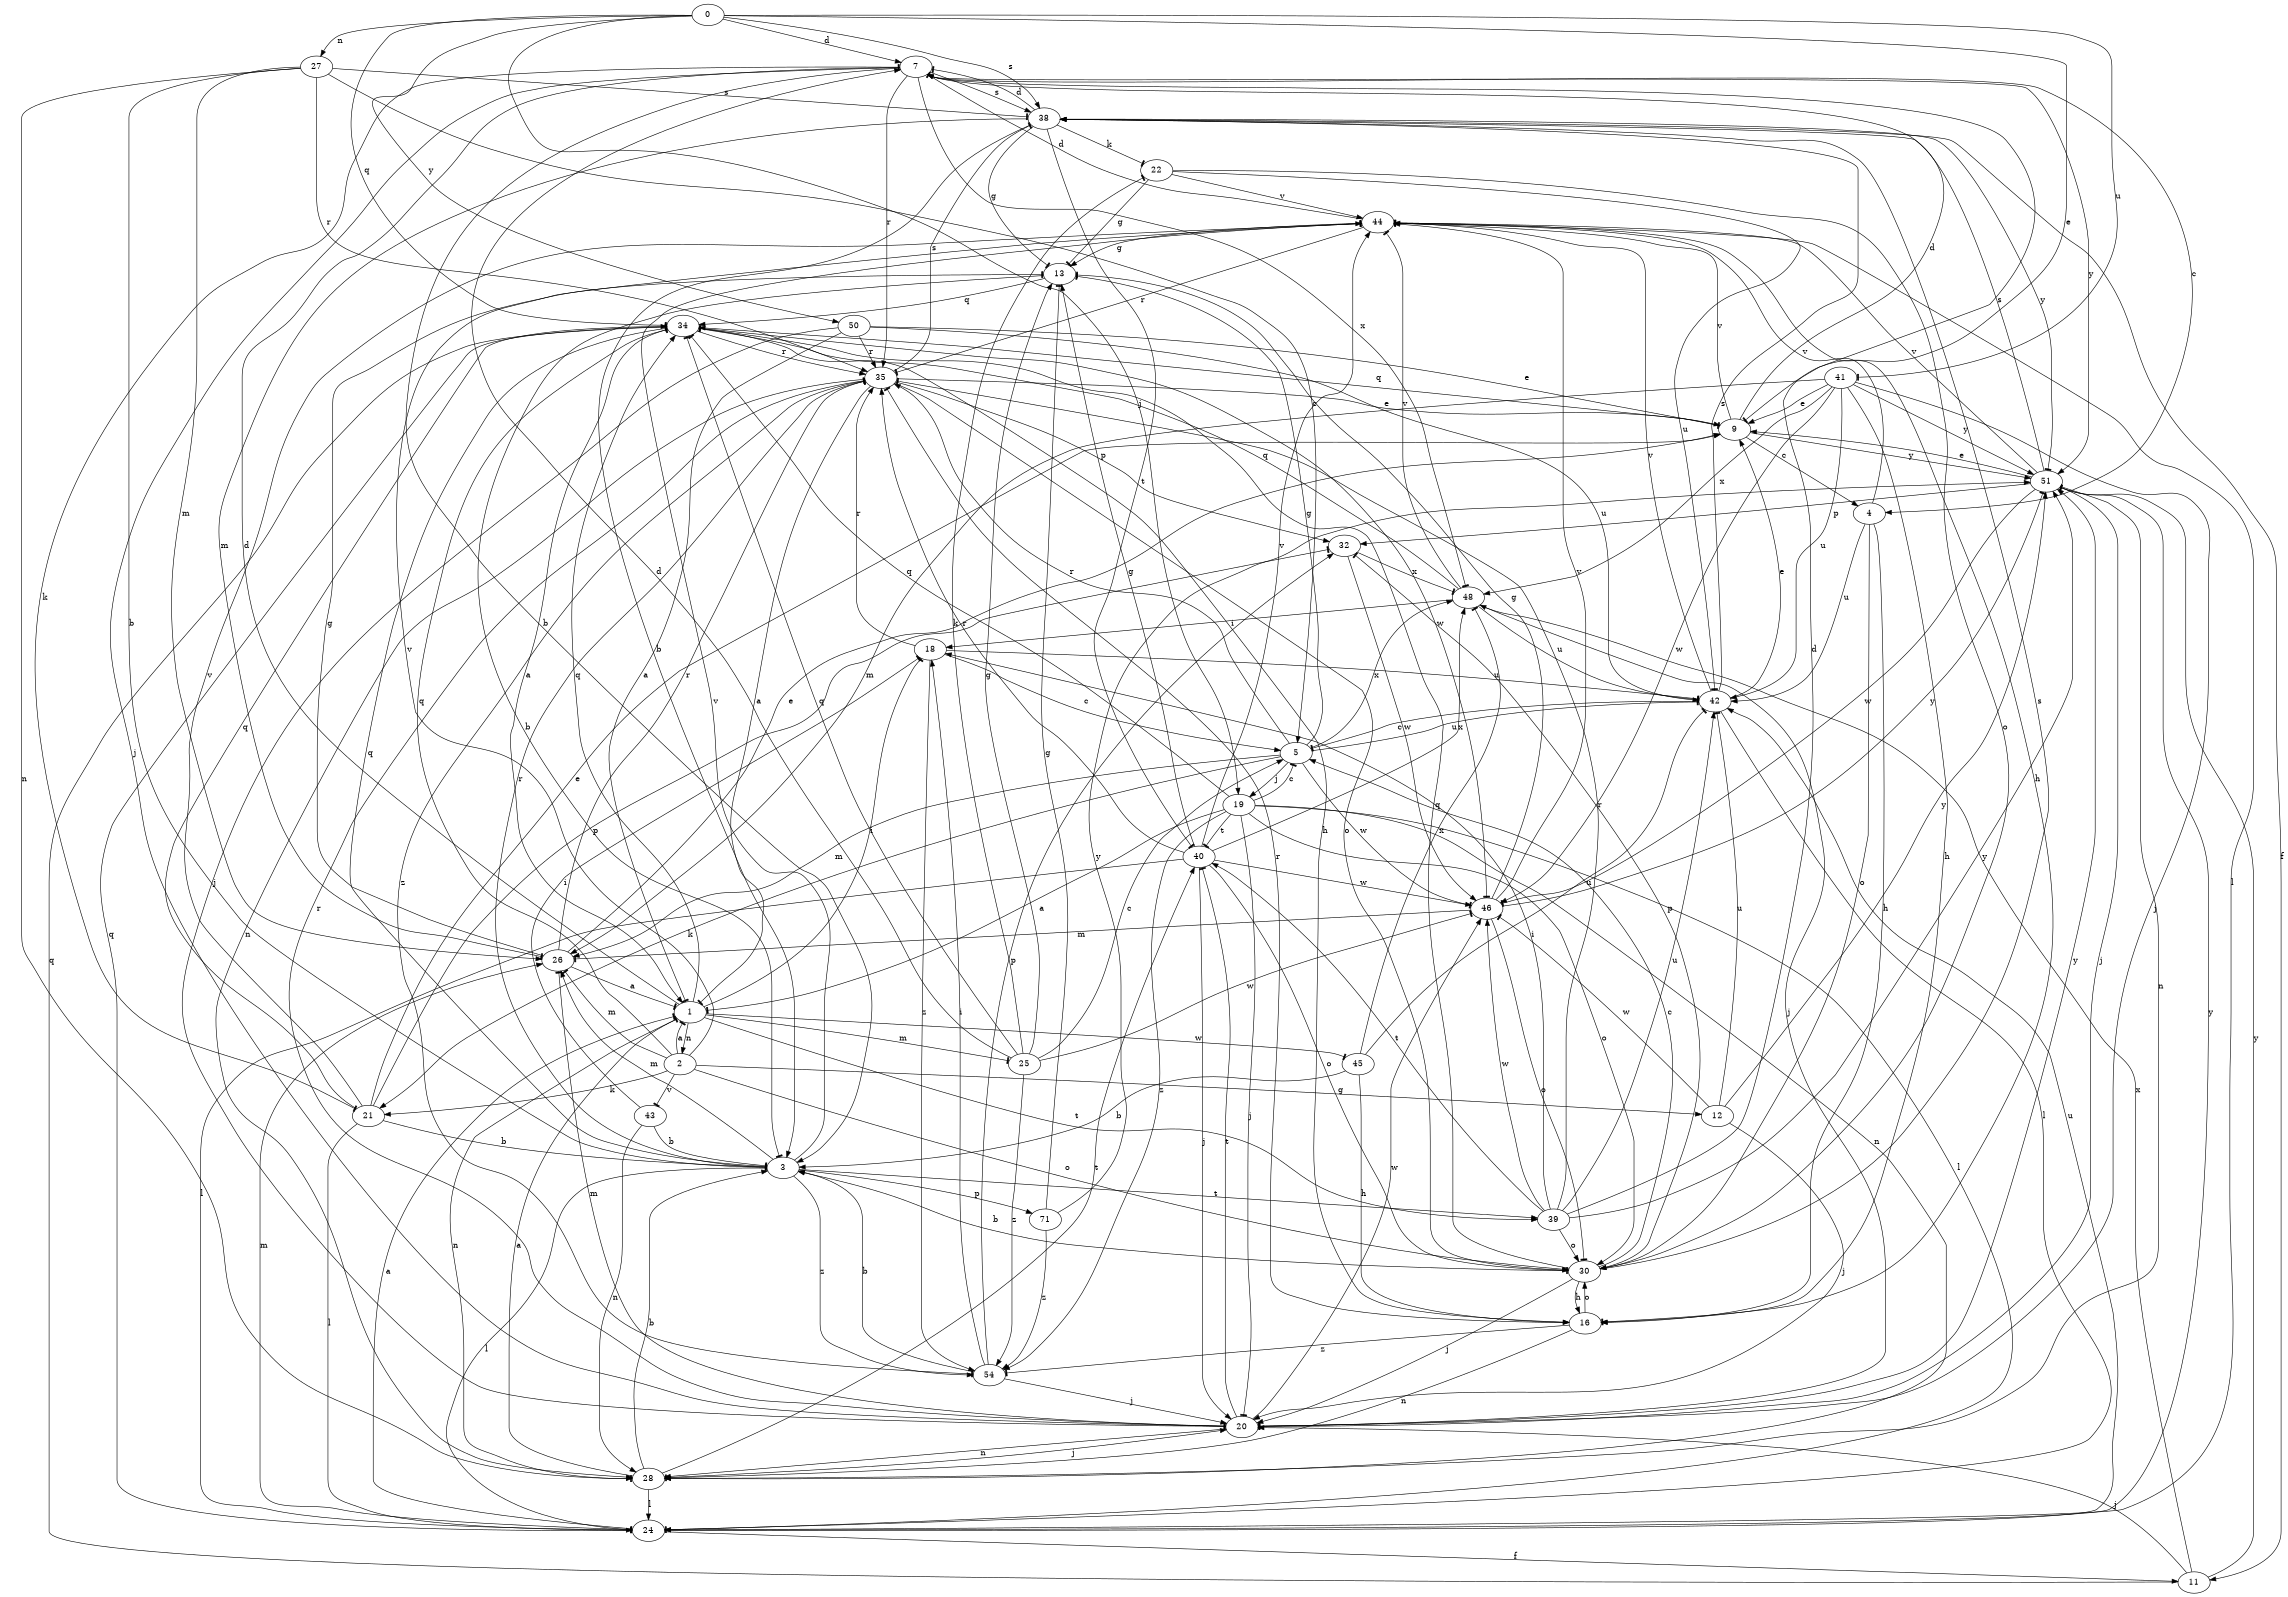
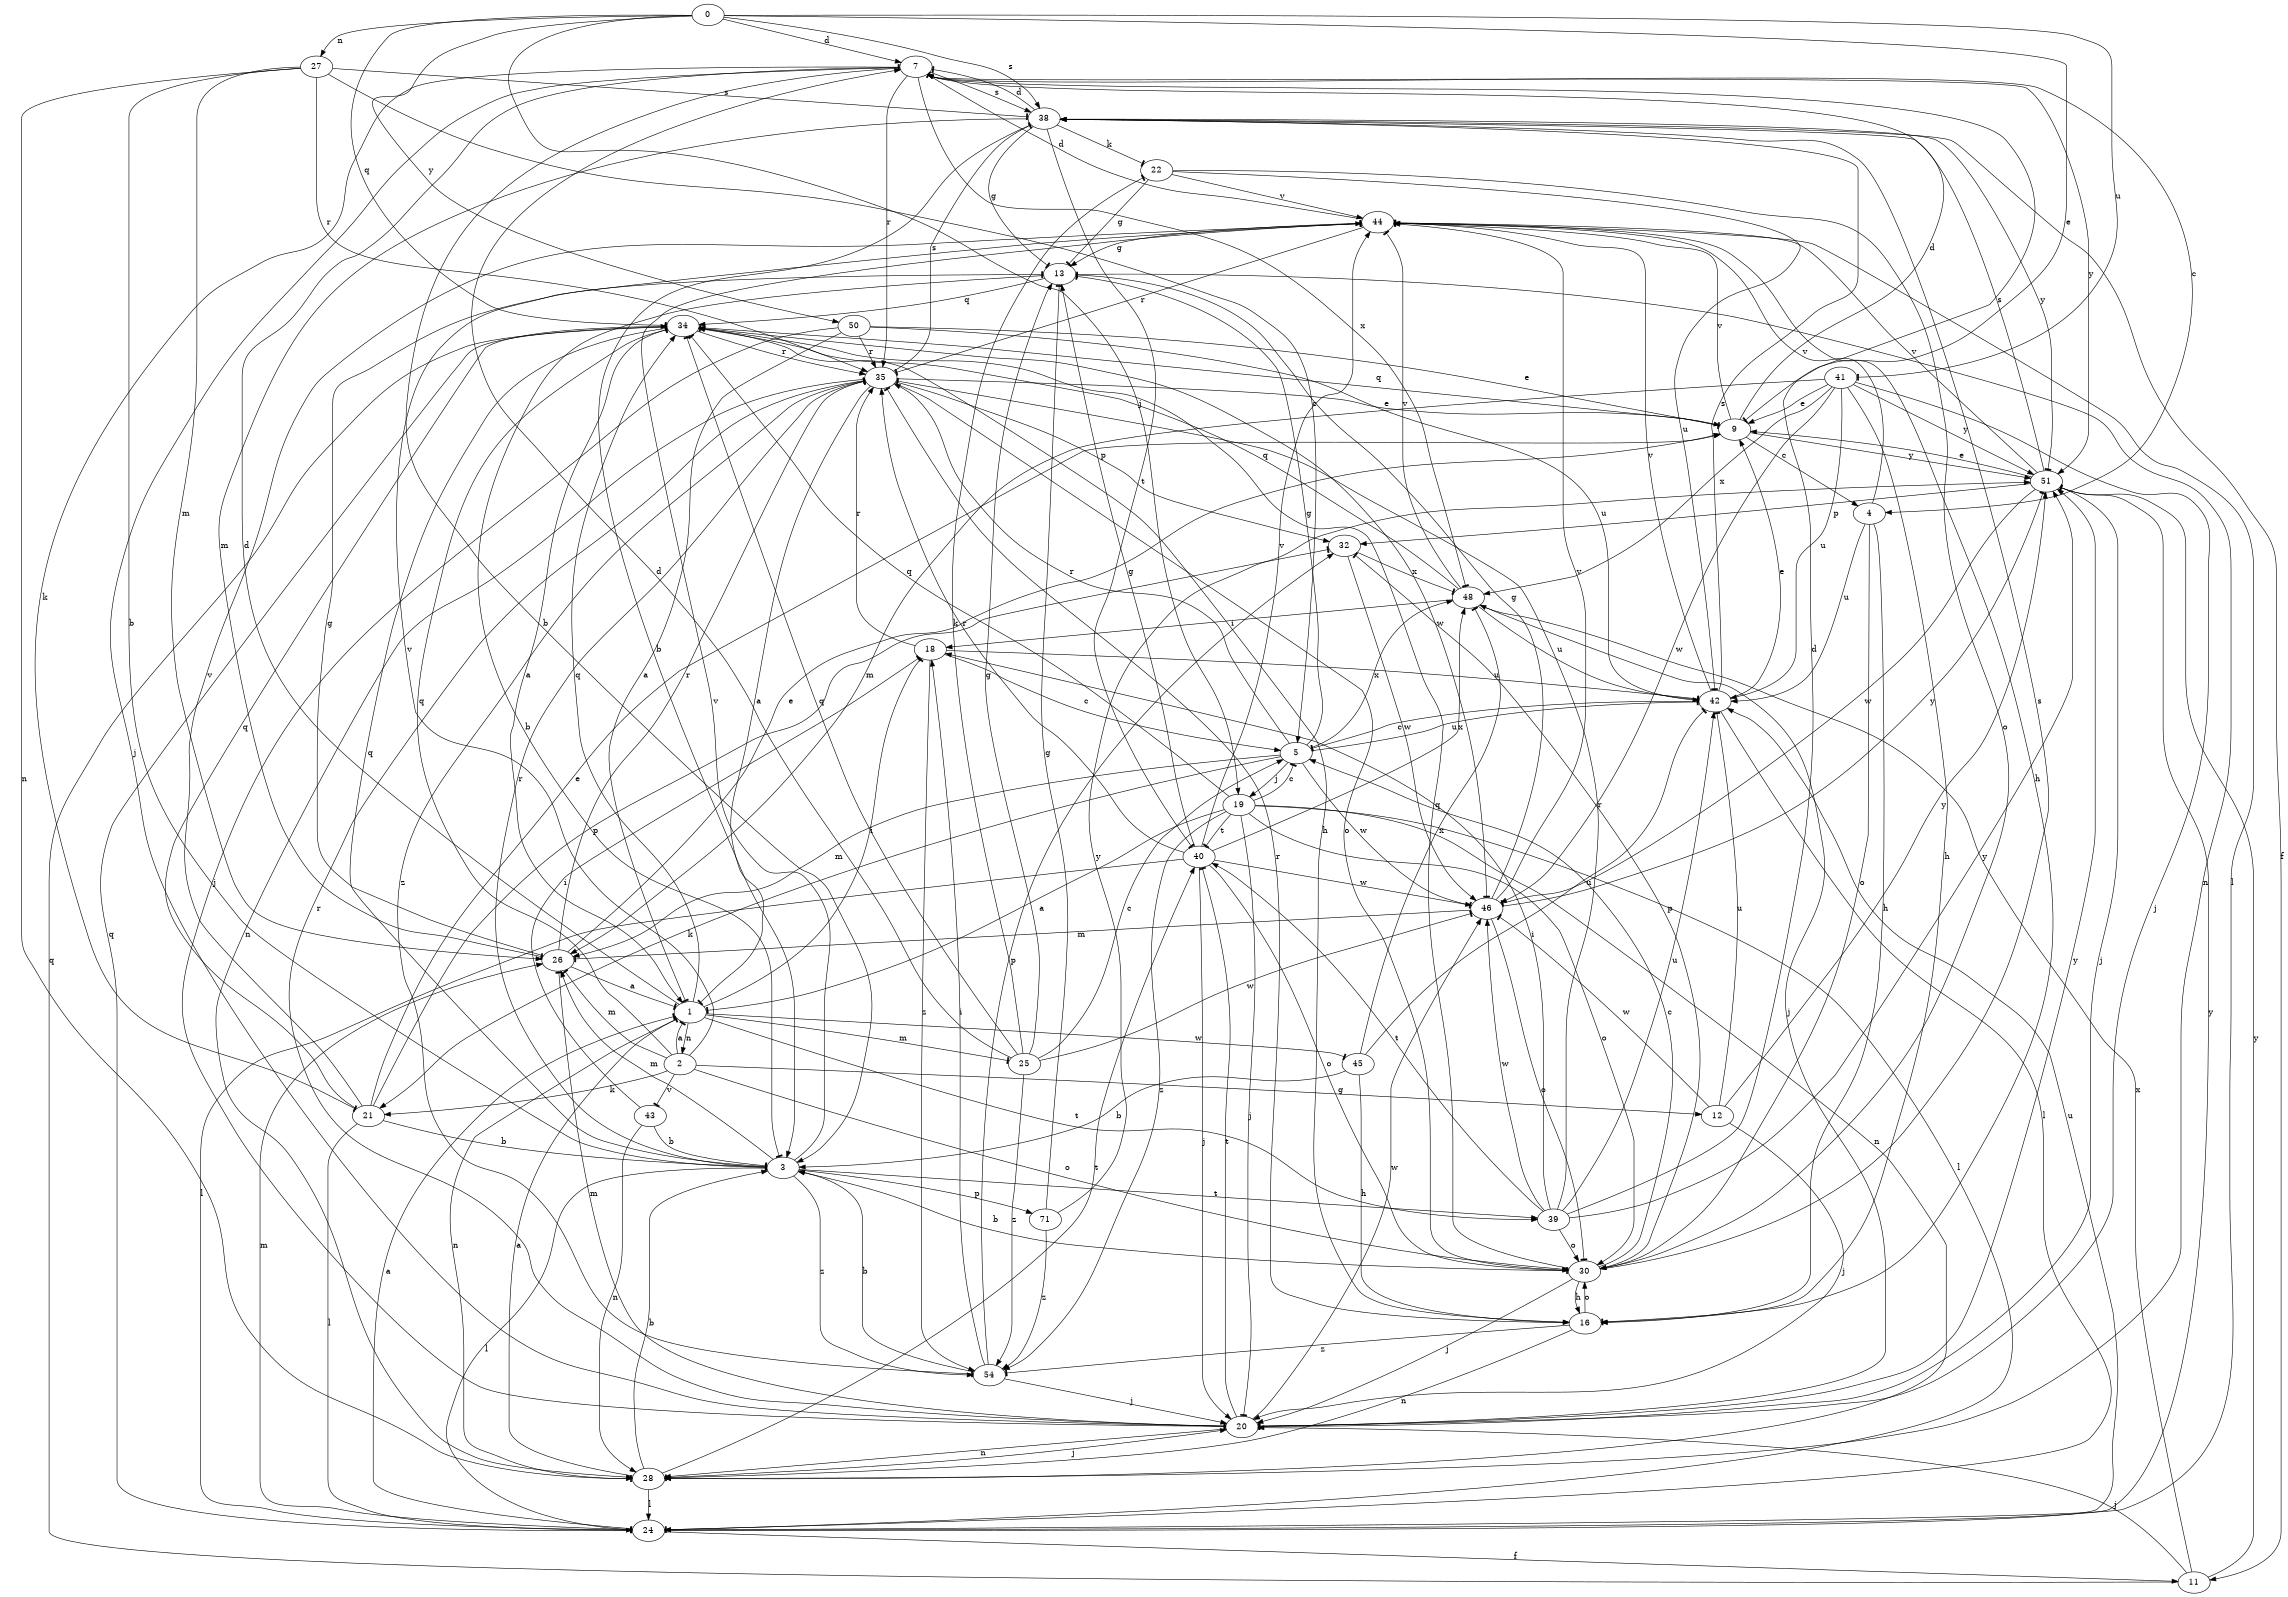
(1104, 396) -> (1104, 396)
(1858, 1431) -> (2181, 1071)
